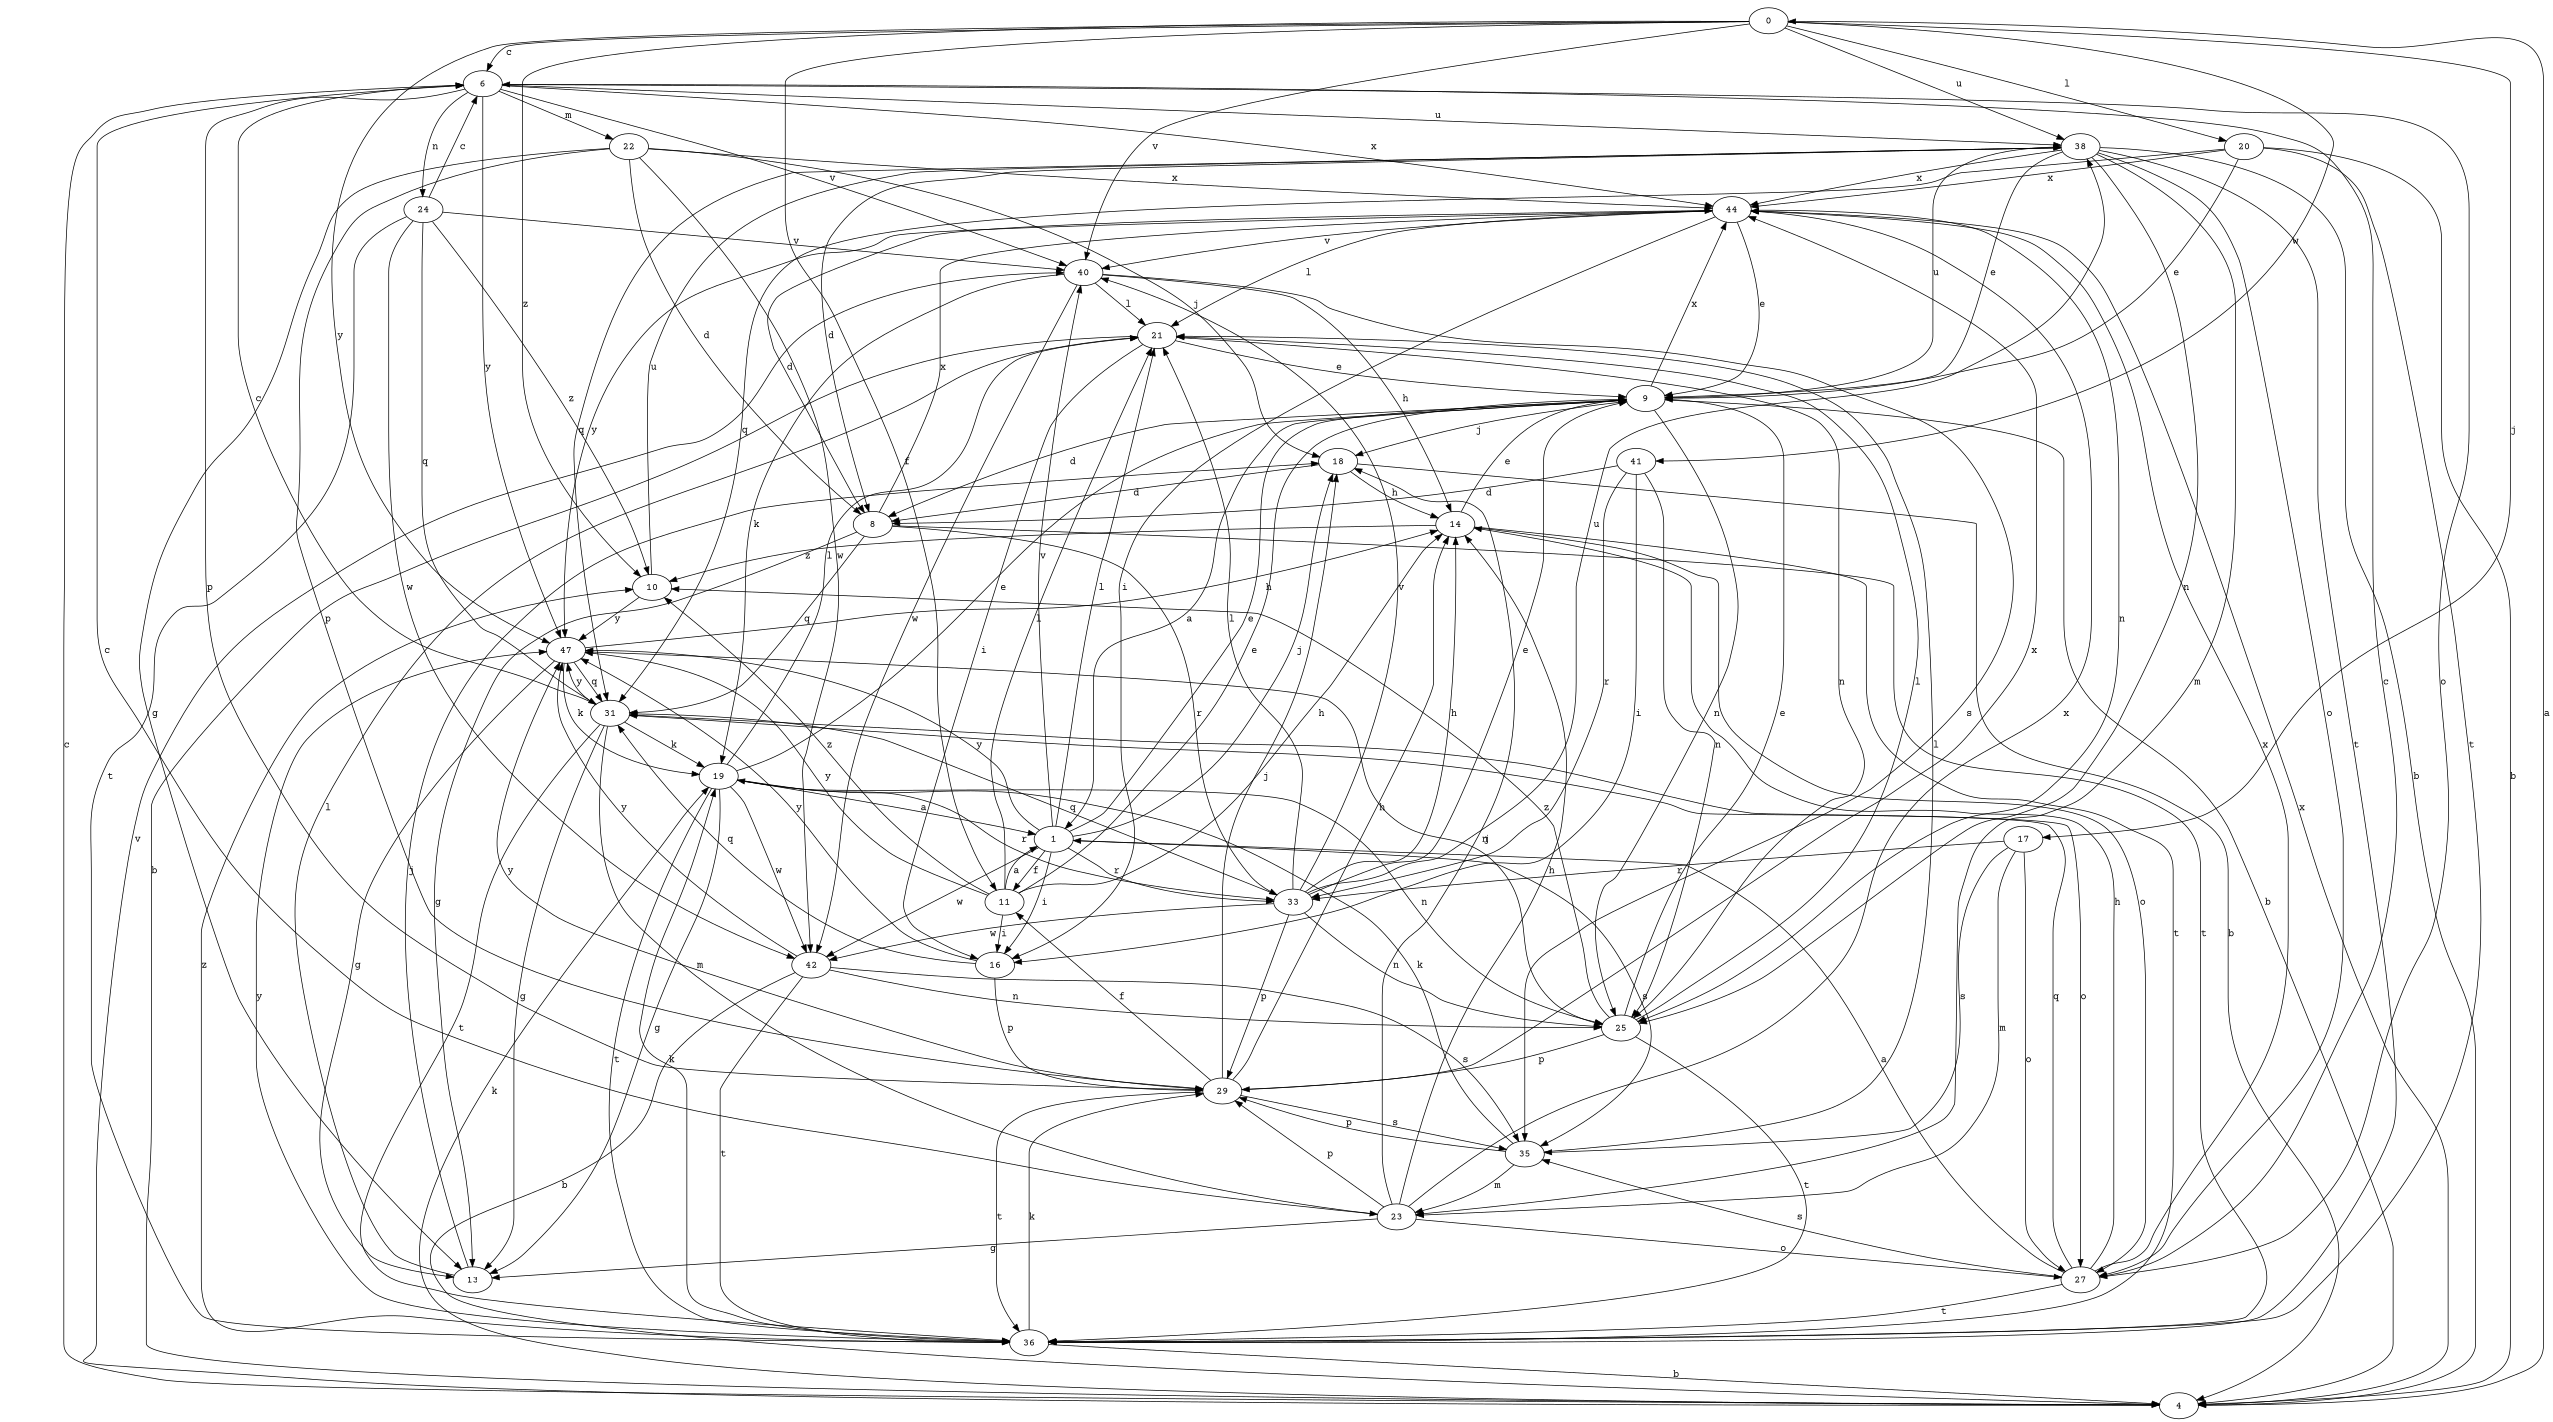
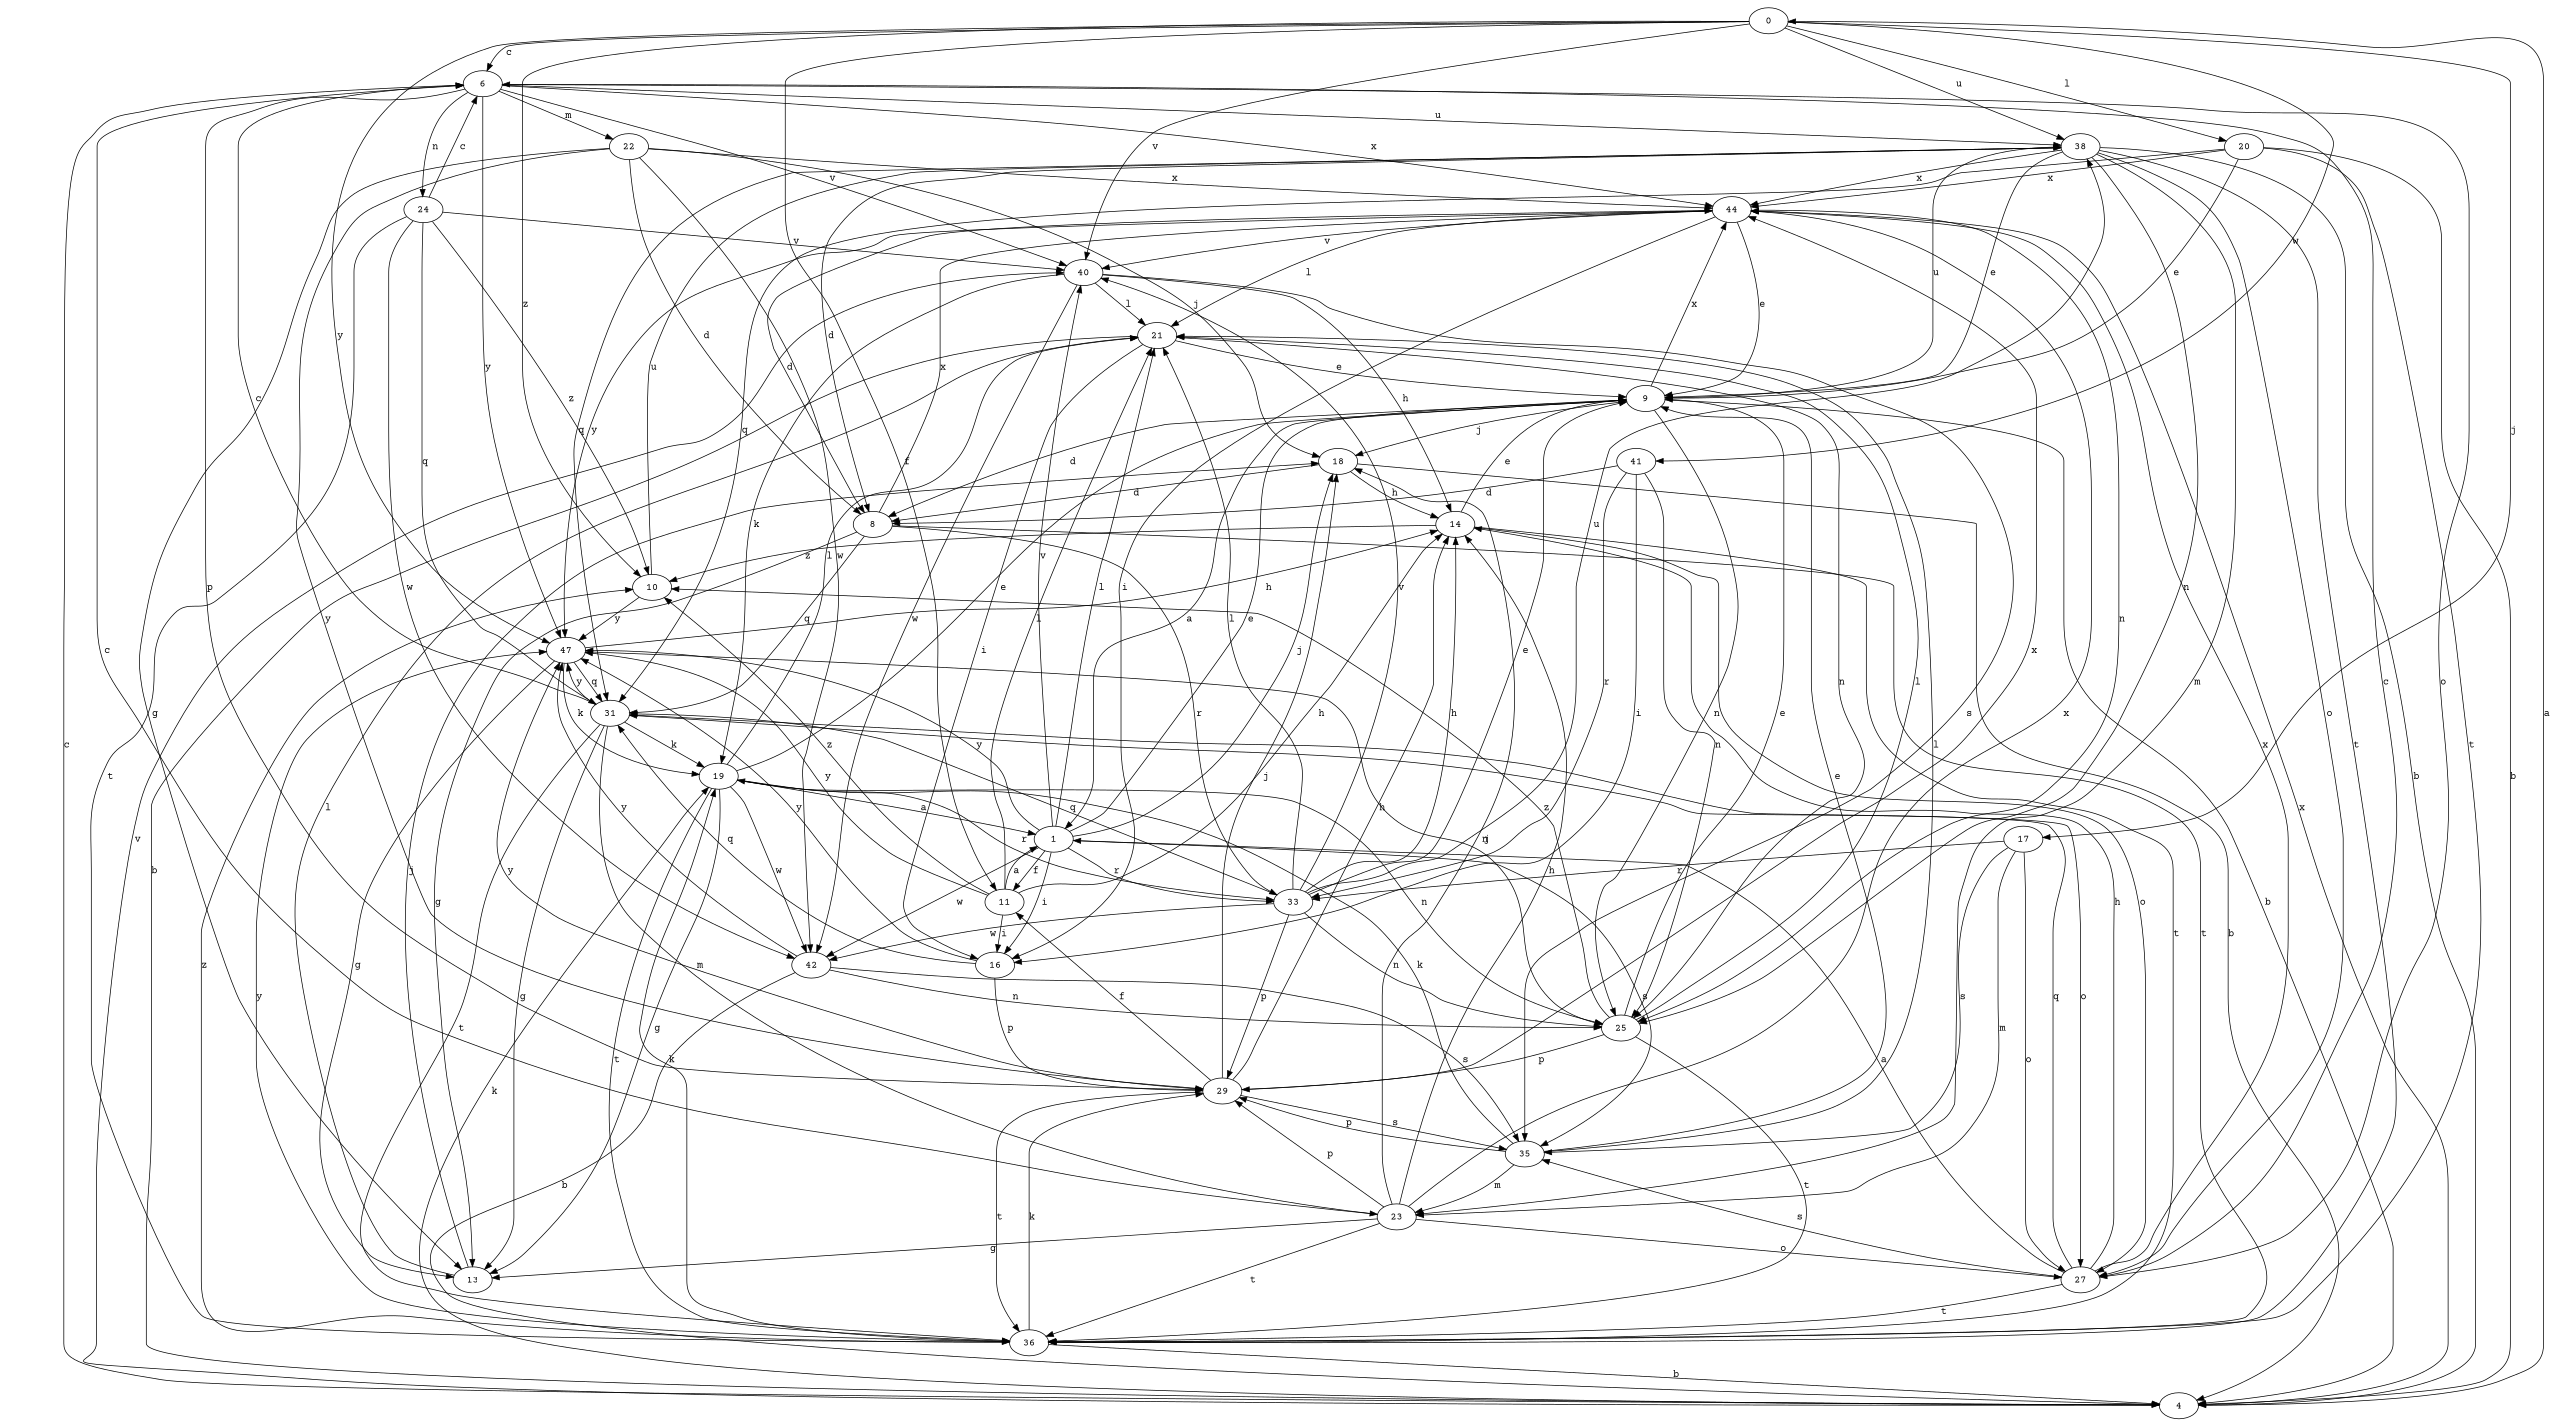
(1272, 557) -> (1875, 932)
(328, 619) -> (328, 619)
(720, 1250) -> (1216, 1279)
